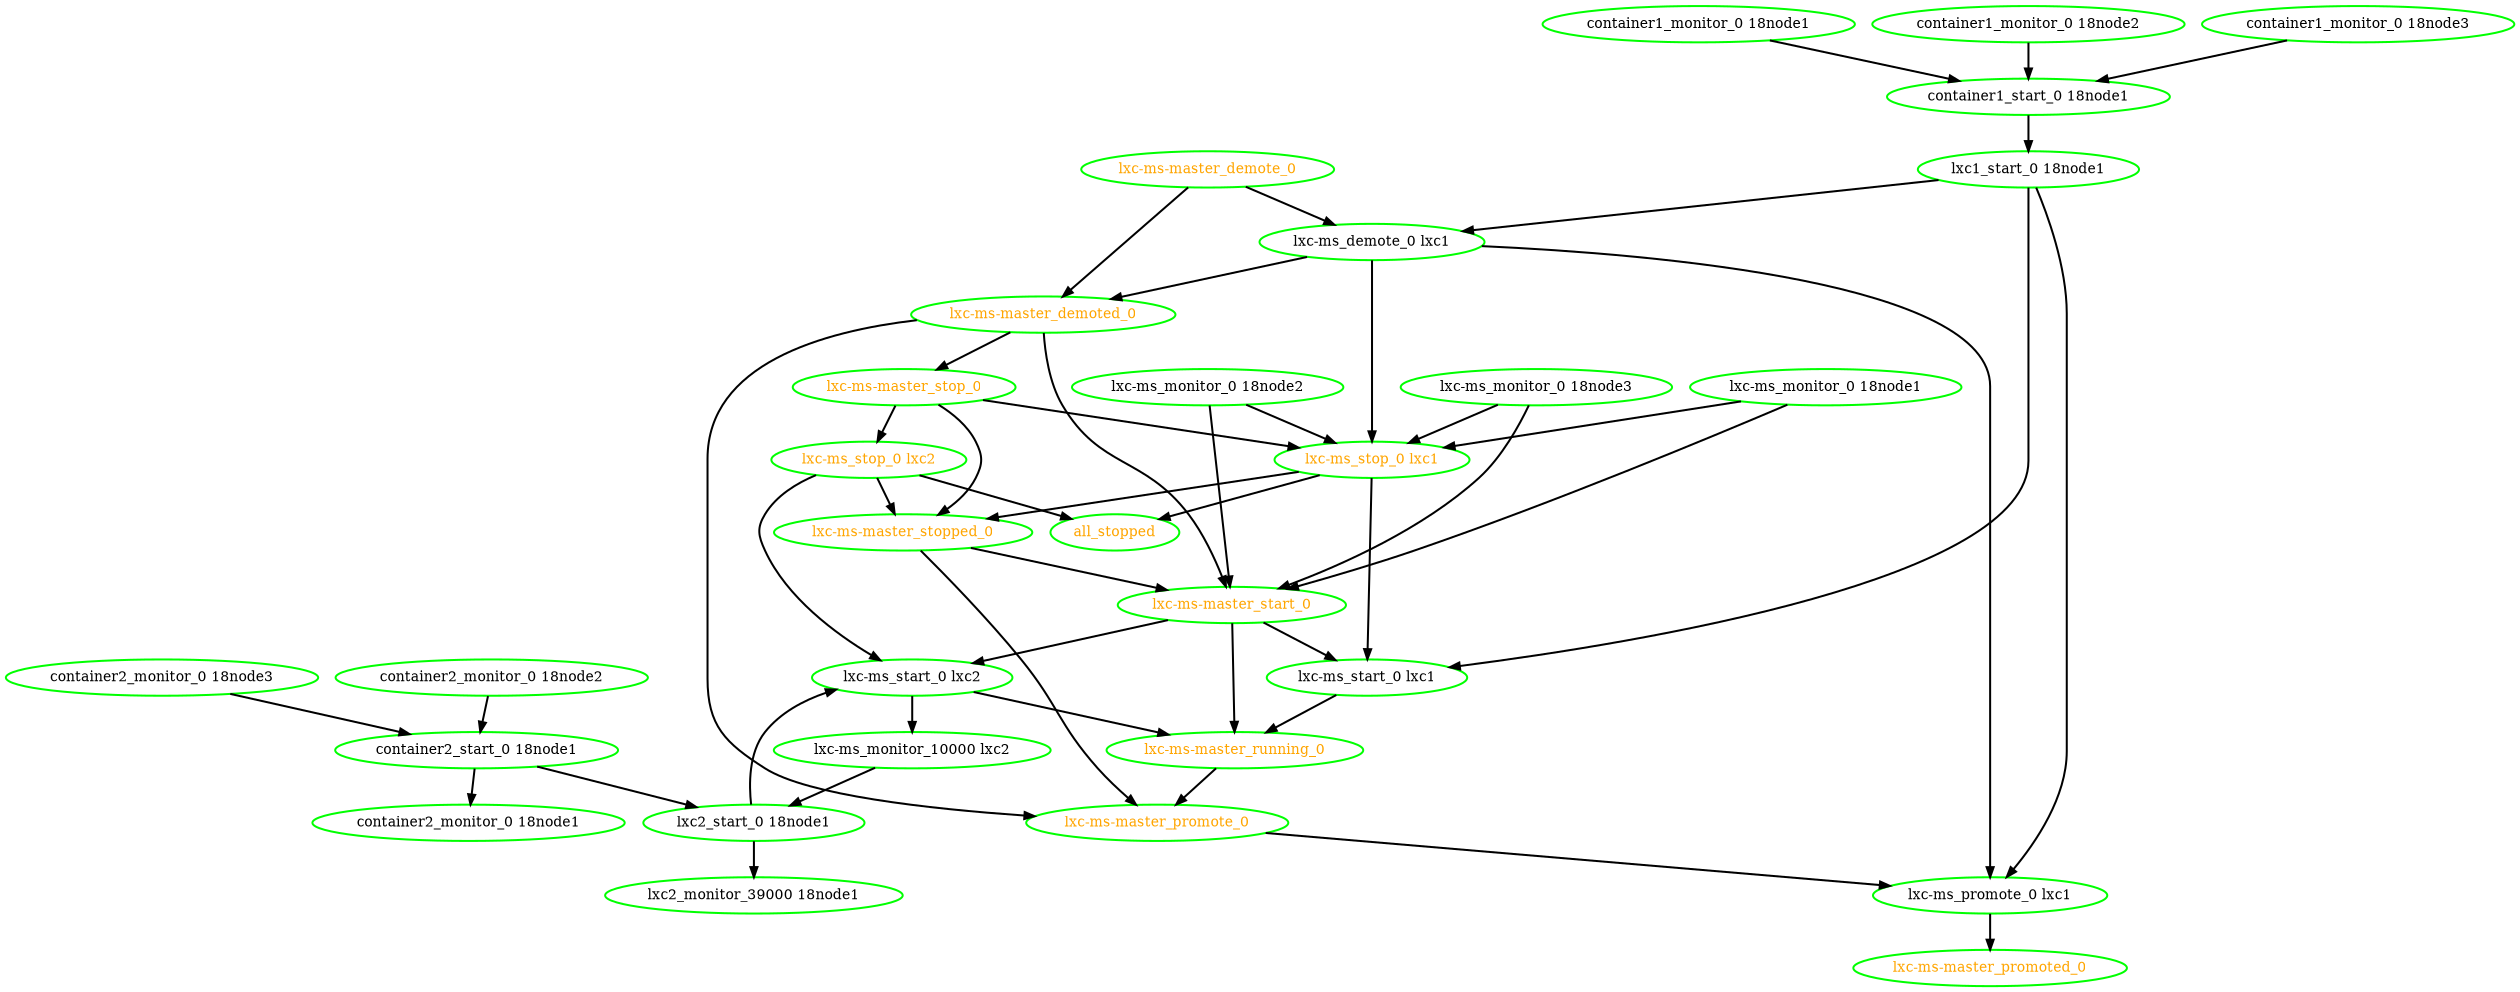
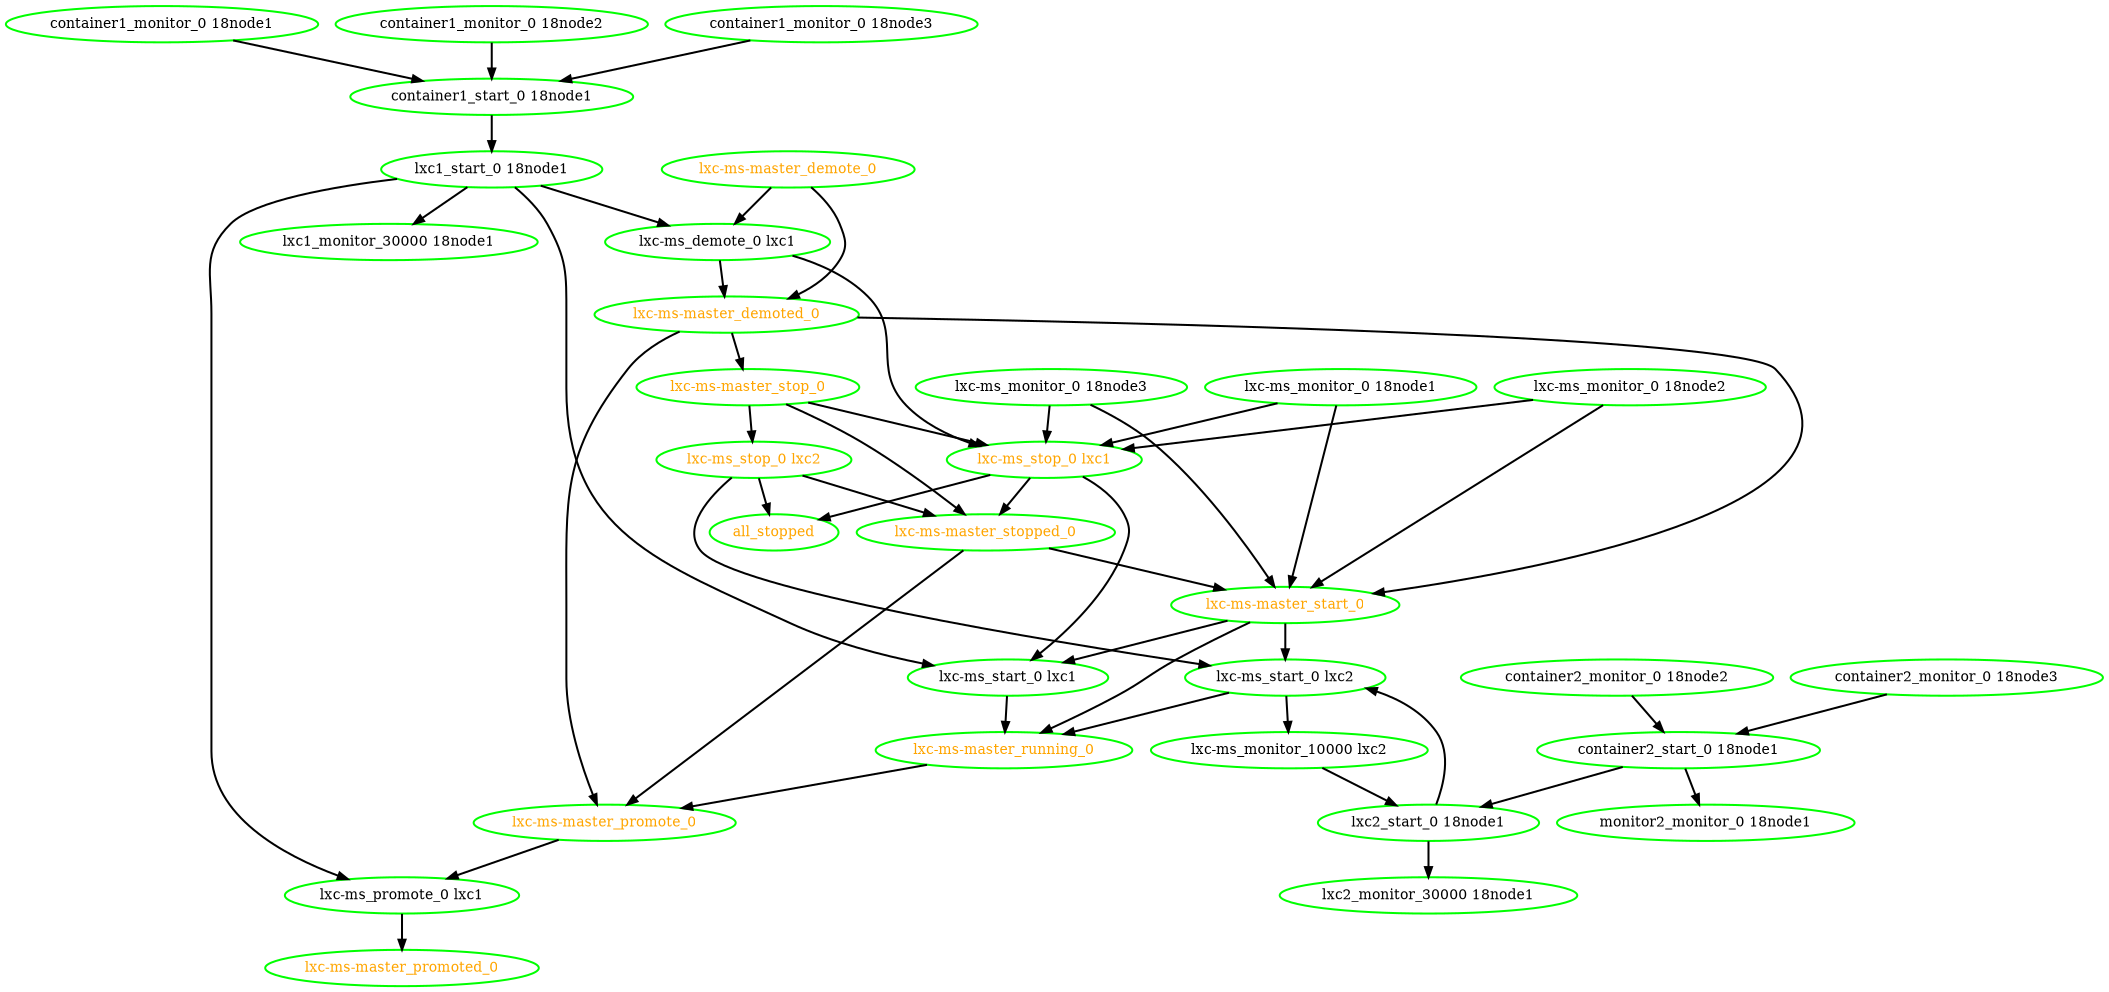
none -> (389, 242)
(1977, 354) -> none
(469, 823) -> (1706, 823)
(754, 895) -> (1429, 895)
